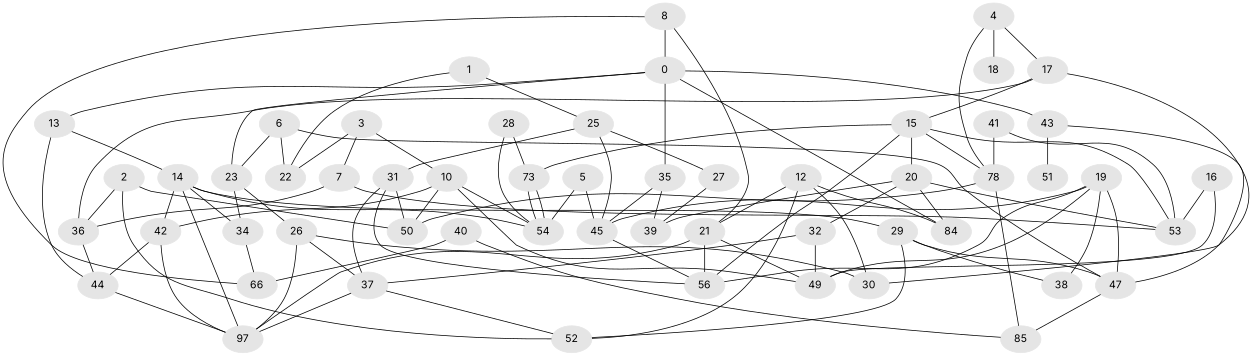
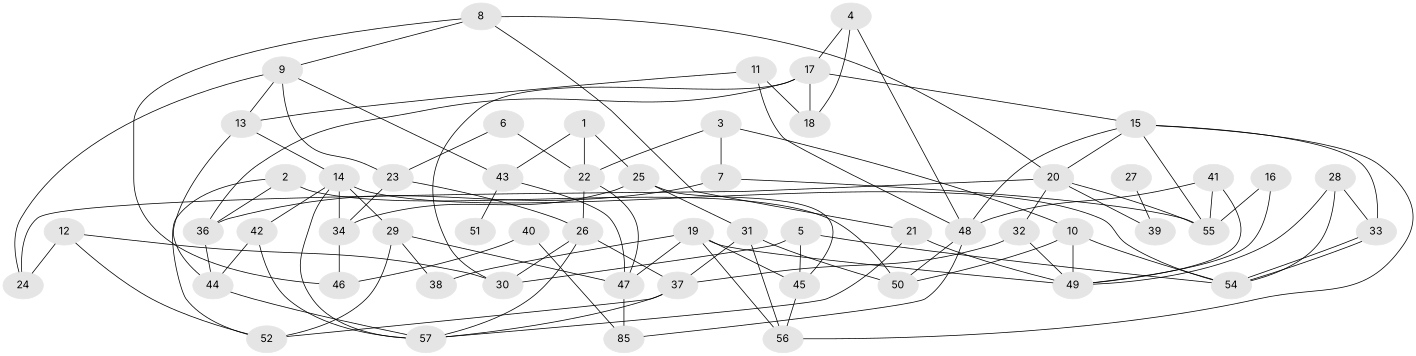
none -> (785, 43)
(665, 70) -> (282, 70)
none -> (756, 70)
none -> (810, 97)
(717, 146) -> (636, 222)
(657, 150) -> (428, 206)
none -> (540, 154)
(529, 178) -> (1376, 232)
(665, 178) -> none
(994, 178) -> (965, 232)
(753, 205) -> none
none -> (583, 208)
(255, 213) -> none
(951, 232) -> (23, 285)
(1175, 232) -> (1209, 232)
none -> (1230, 250)
(705, 259) -> none
none -> (661, 263)
none -> (1222, 263)
(257, 285) -> (339, 285)
(243, 339) -> (426, 339)
